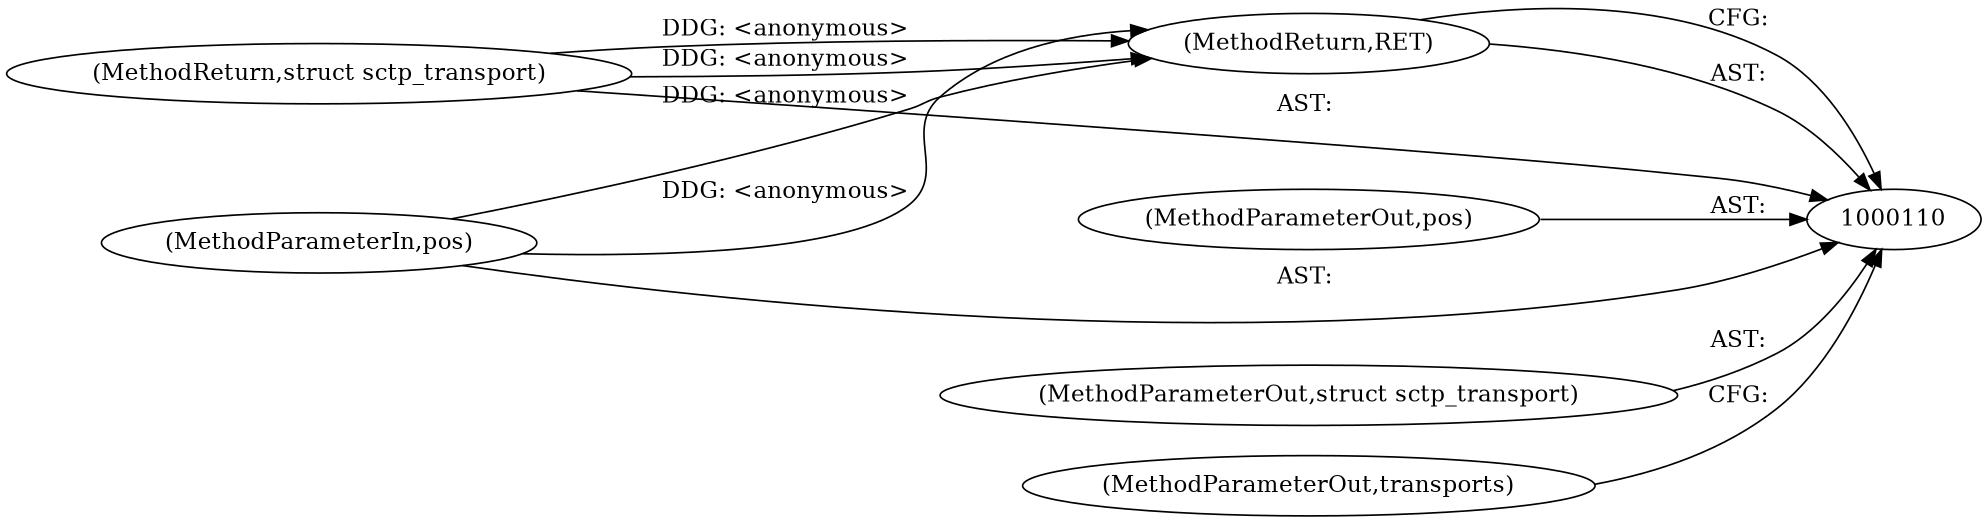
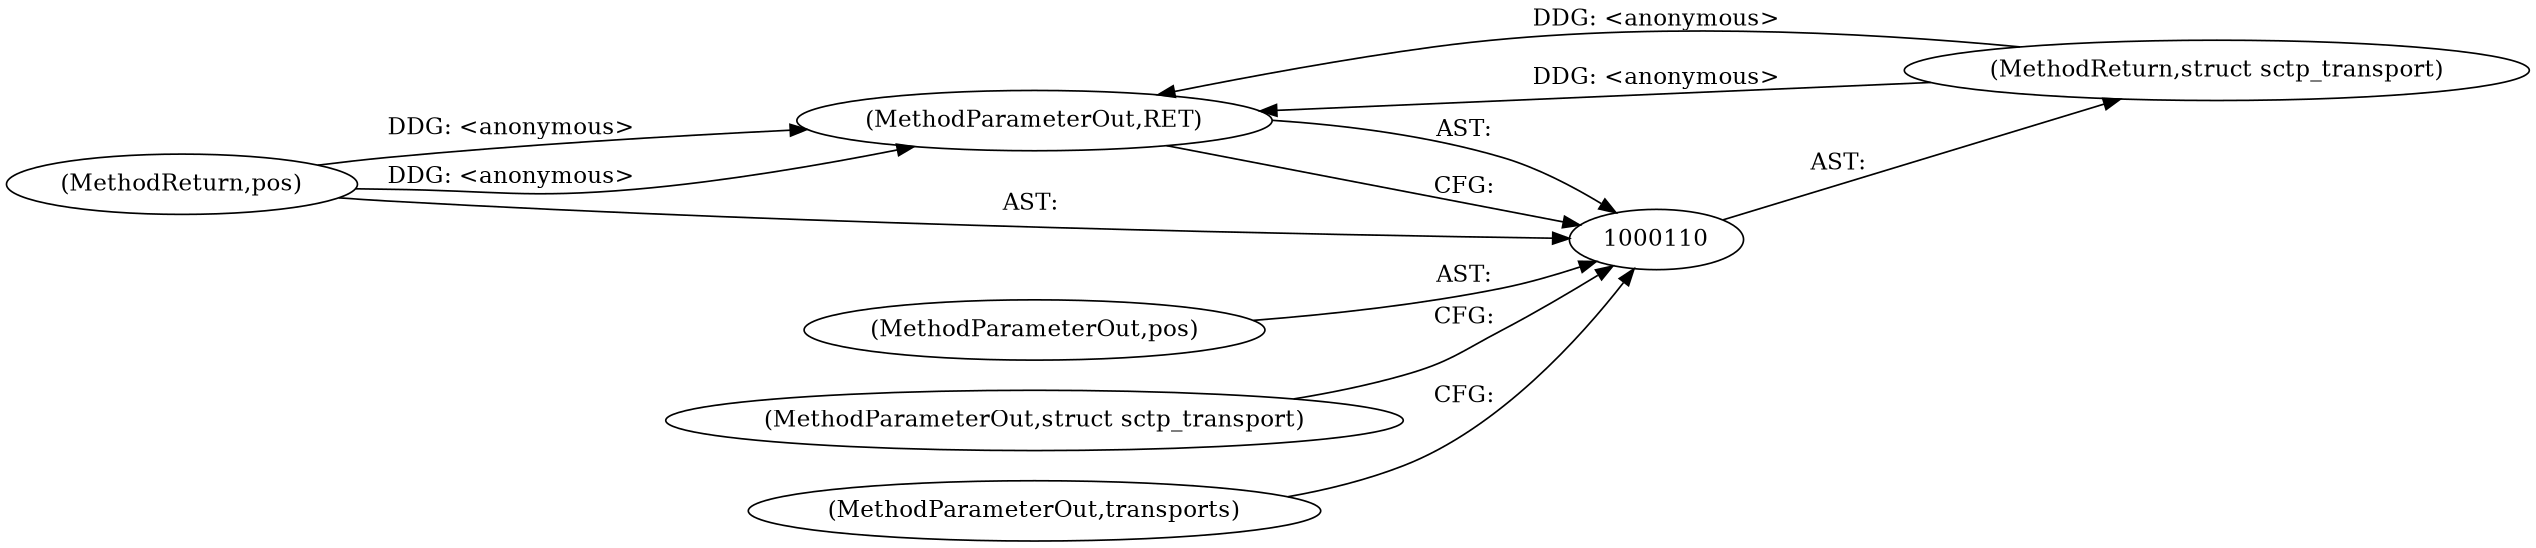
(1309, 44) -> (1034, 121)
(1195, 134) -> (1914, 162)
(319, 243) -> (182, 184)
(1742, 341) -> (1468, 317)
